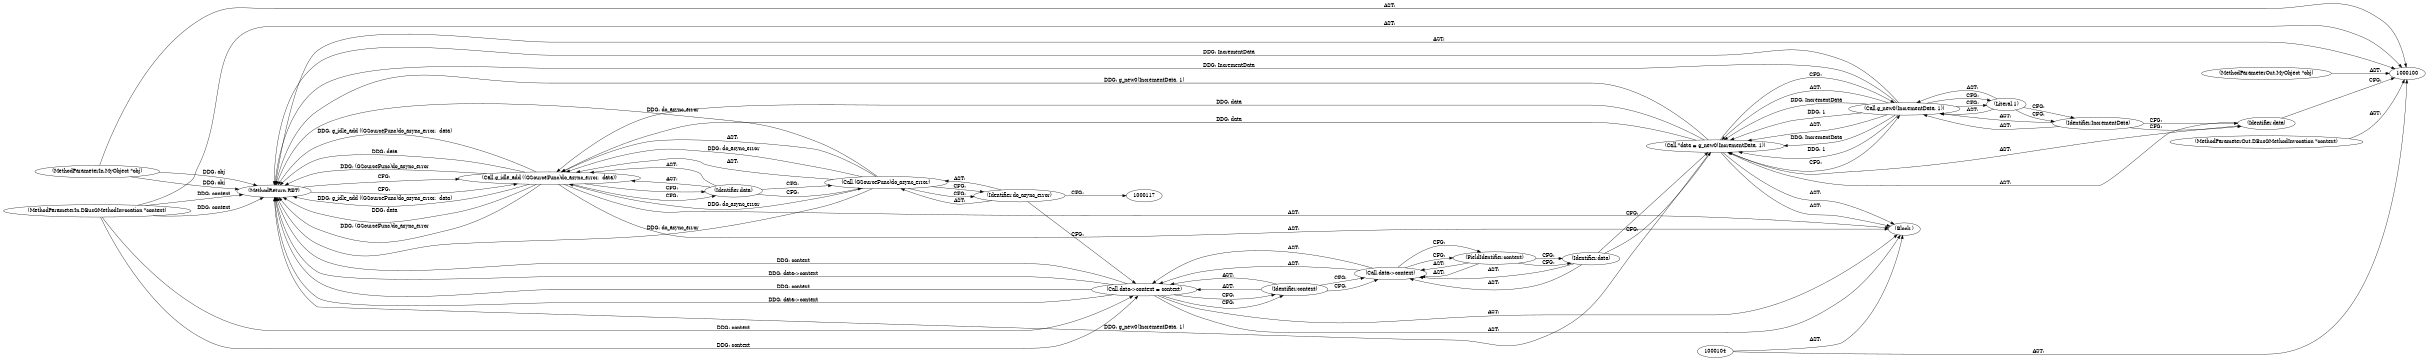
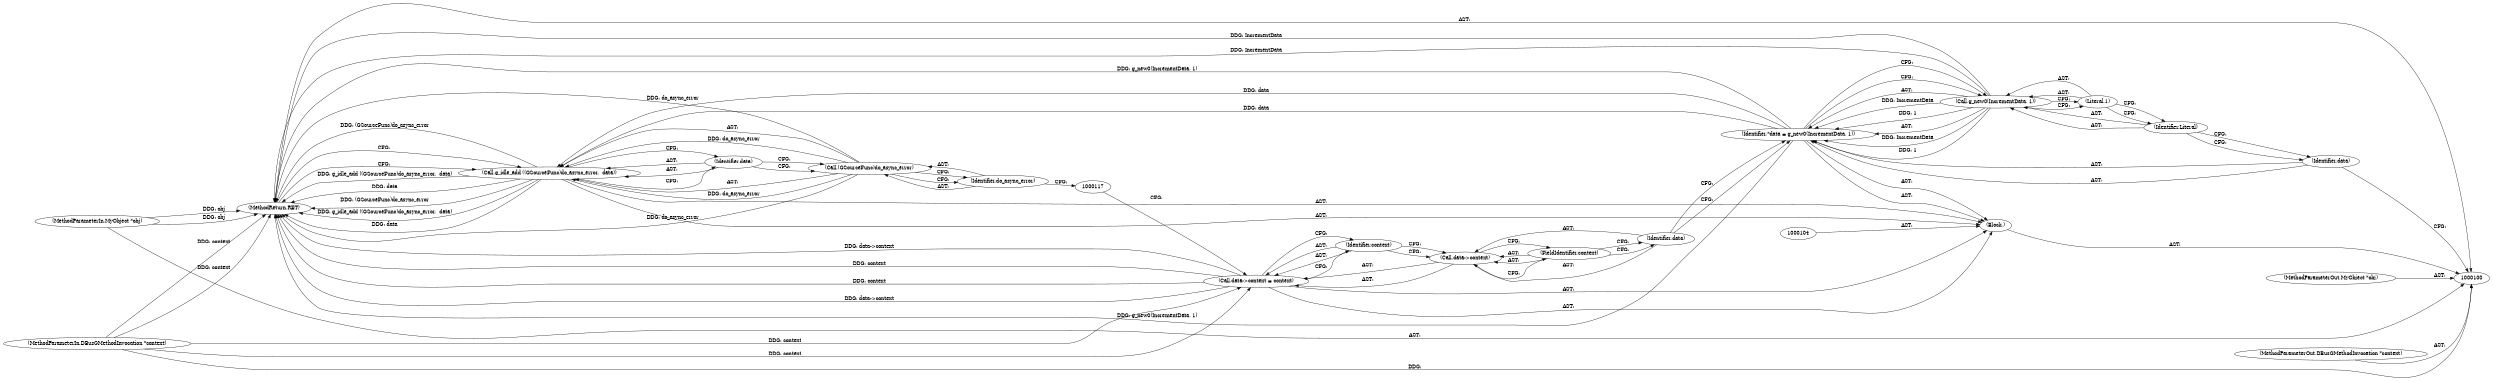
(1391, 24) -> (1416, 367)
(2098, 123) -> (2176, 128)
(1715, 146) -> (1798, 135)
(1080, 242) -> (1174, 231)
(2166, 354) -> (2232, 248)
